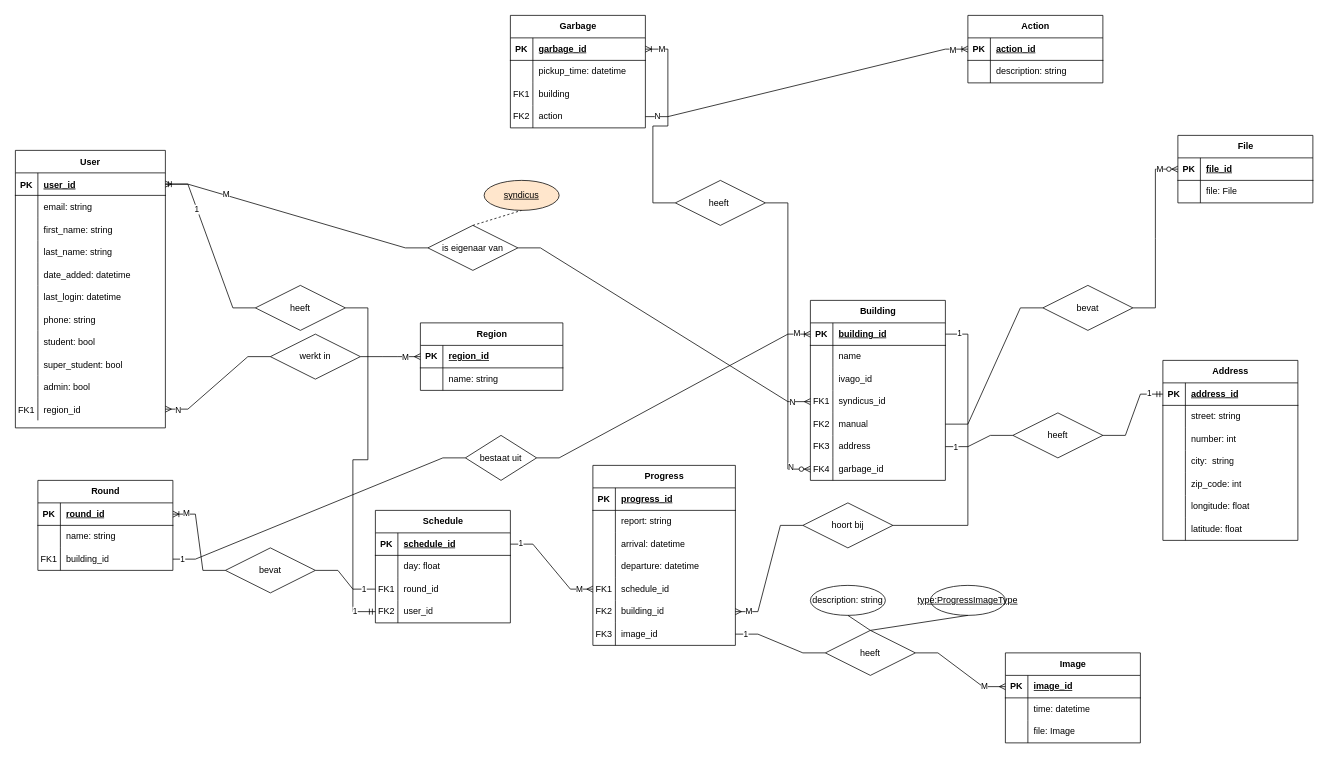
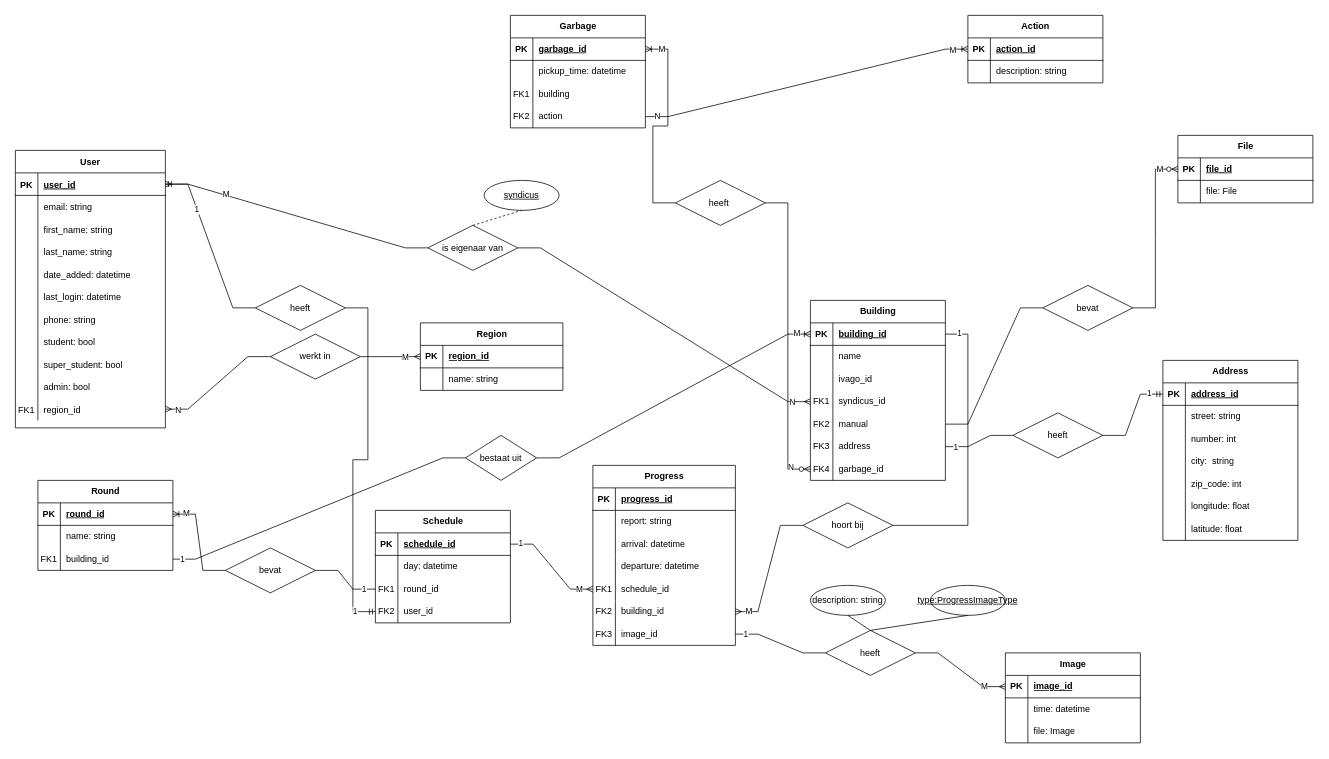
(522, 195) -> (522, 195)
(426, 567) -> (433, 567)
